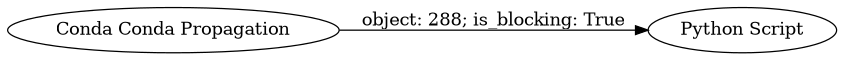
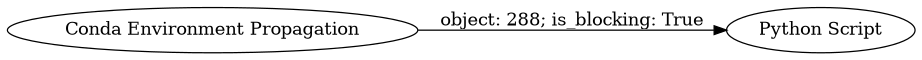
(173, 30) -> (213, 30)
